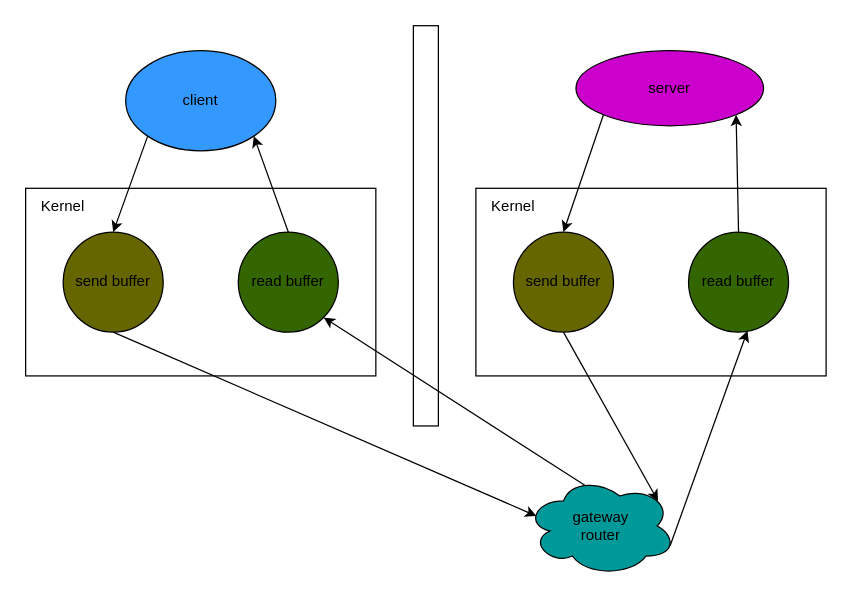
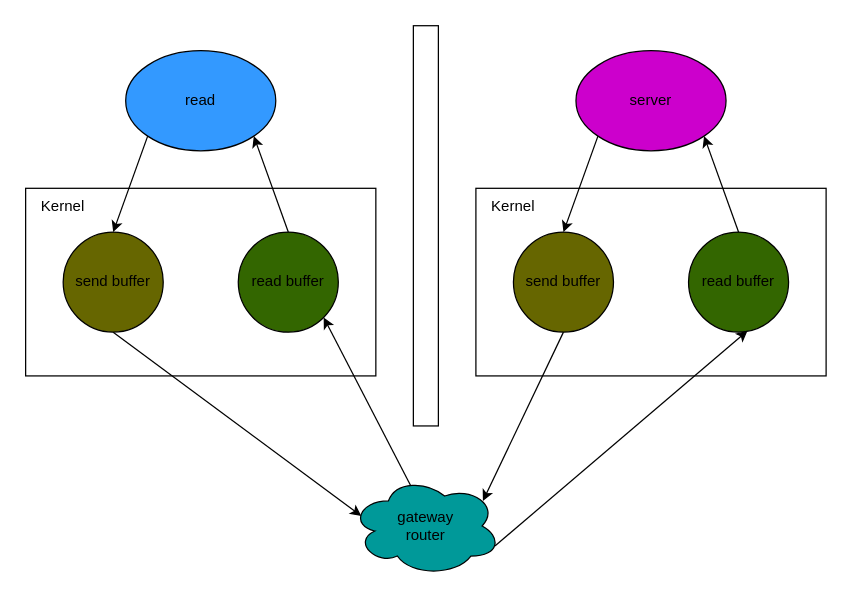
(669, 88) -> (651, 101)
(201, 101) -> (201, 101)
(601, 526) -> (426, 526)
